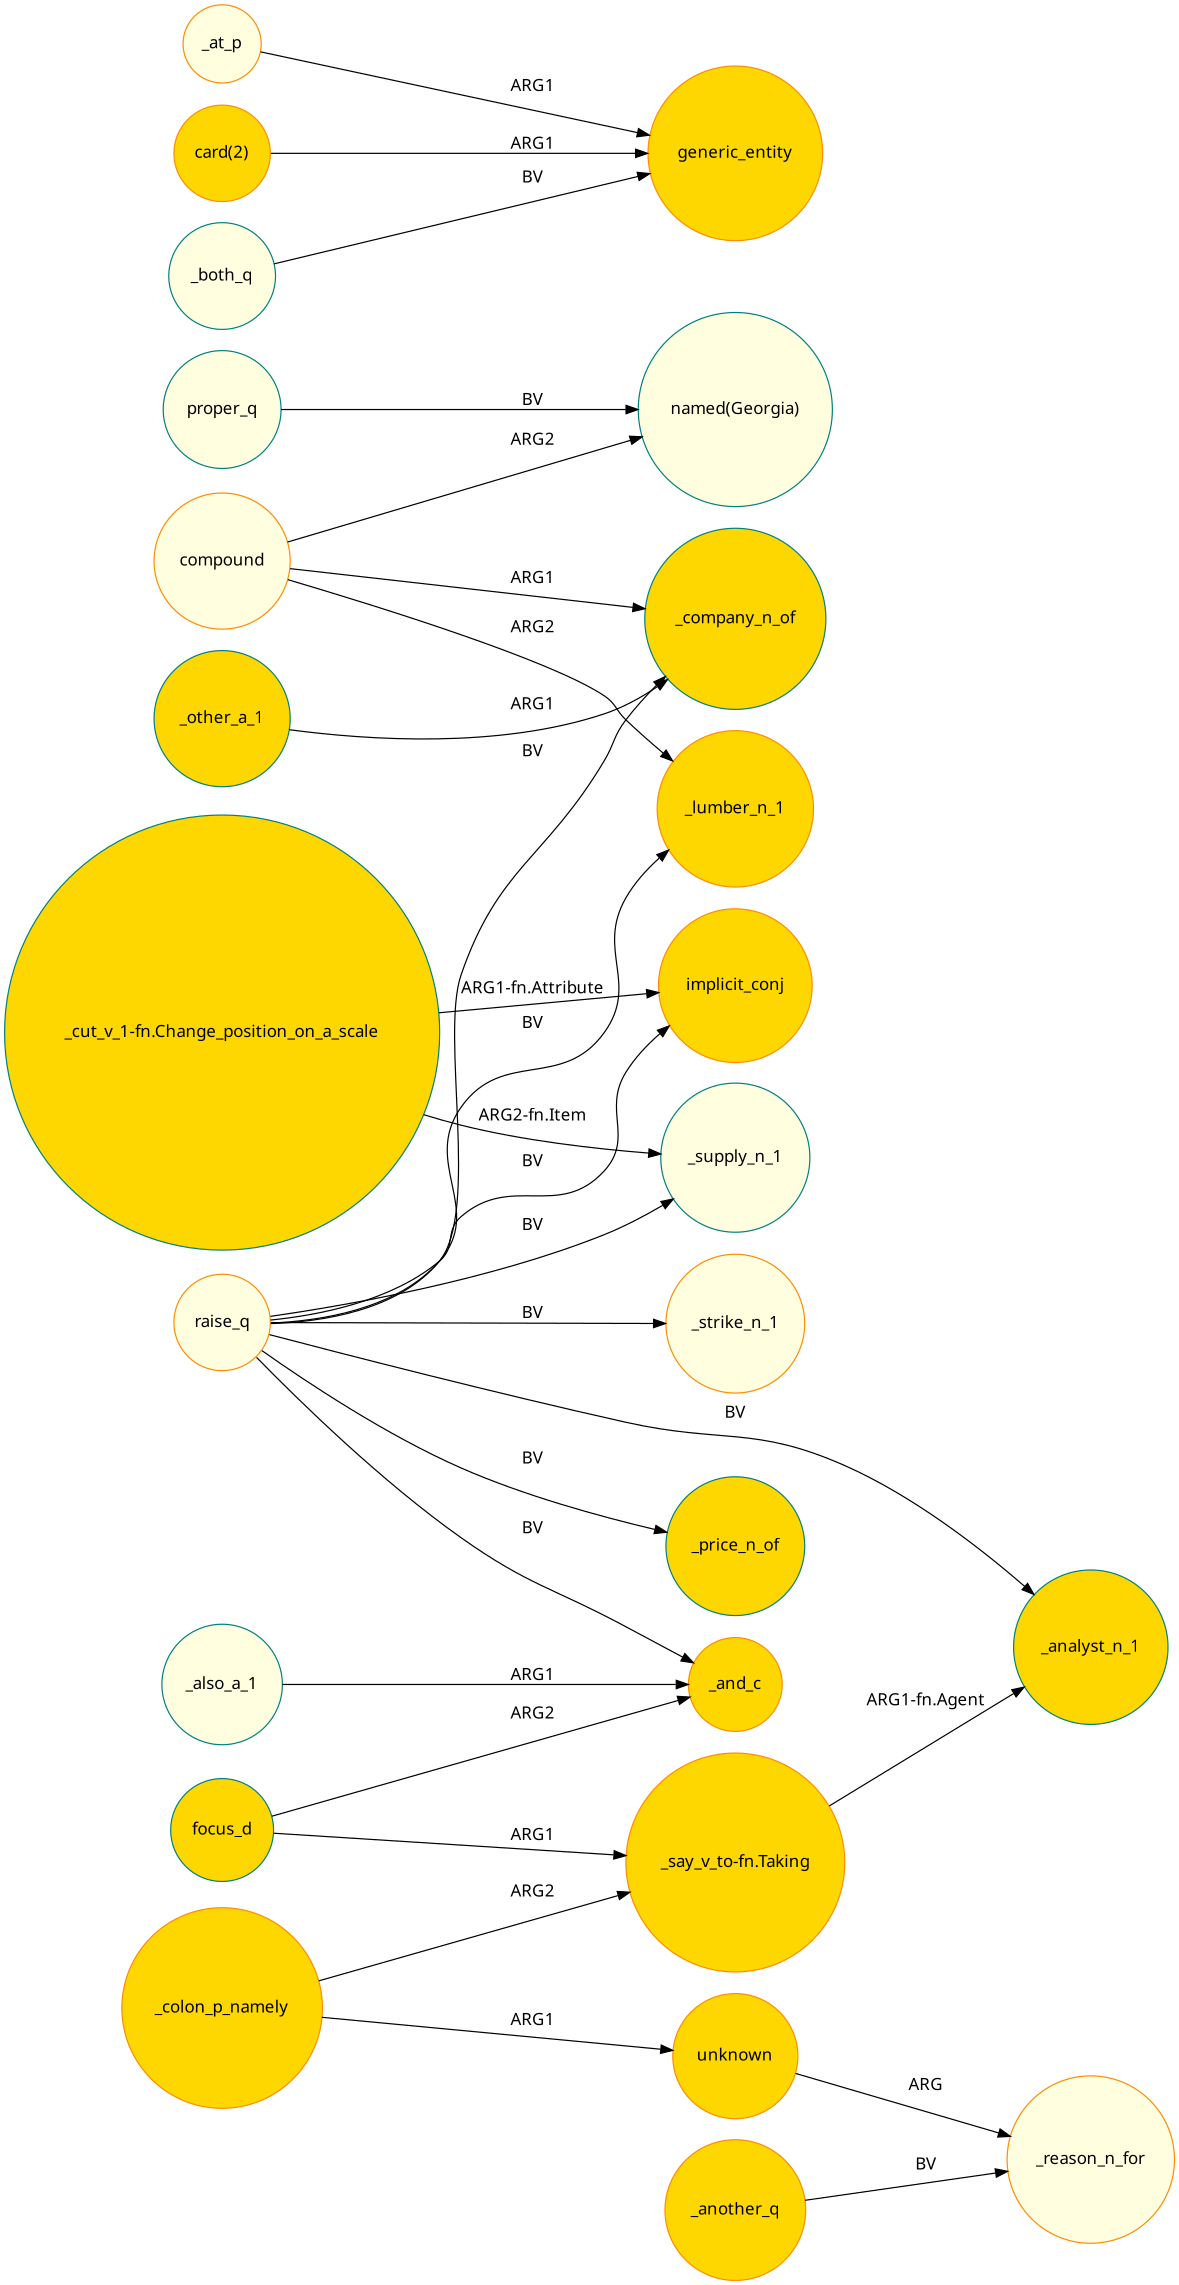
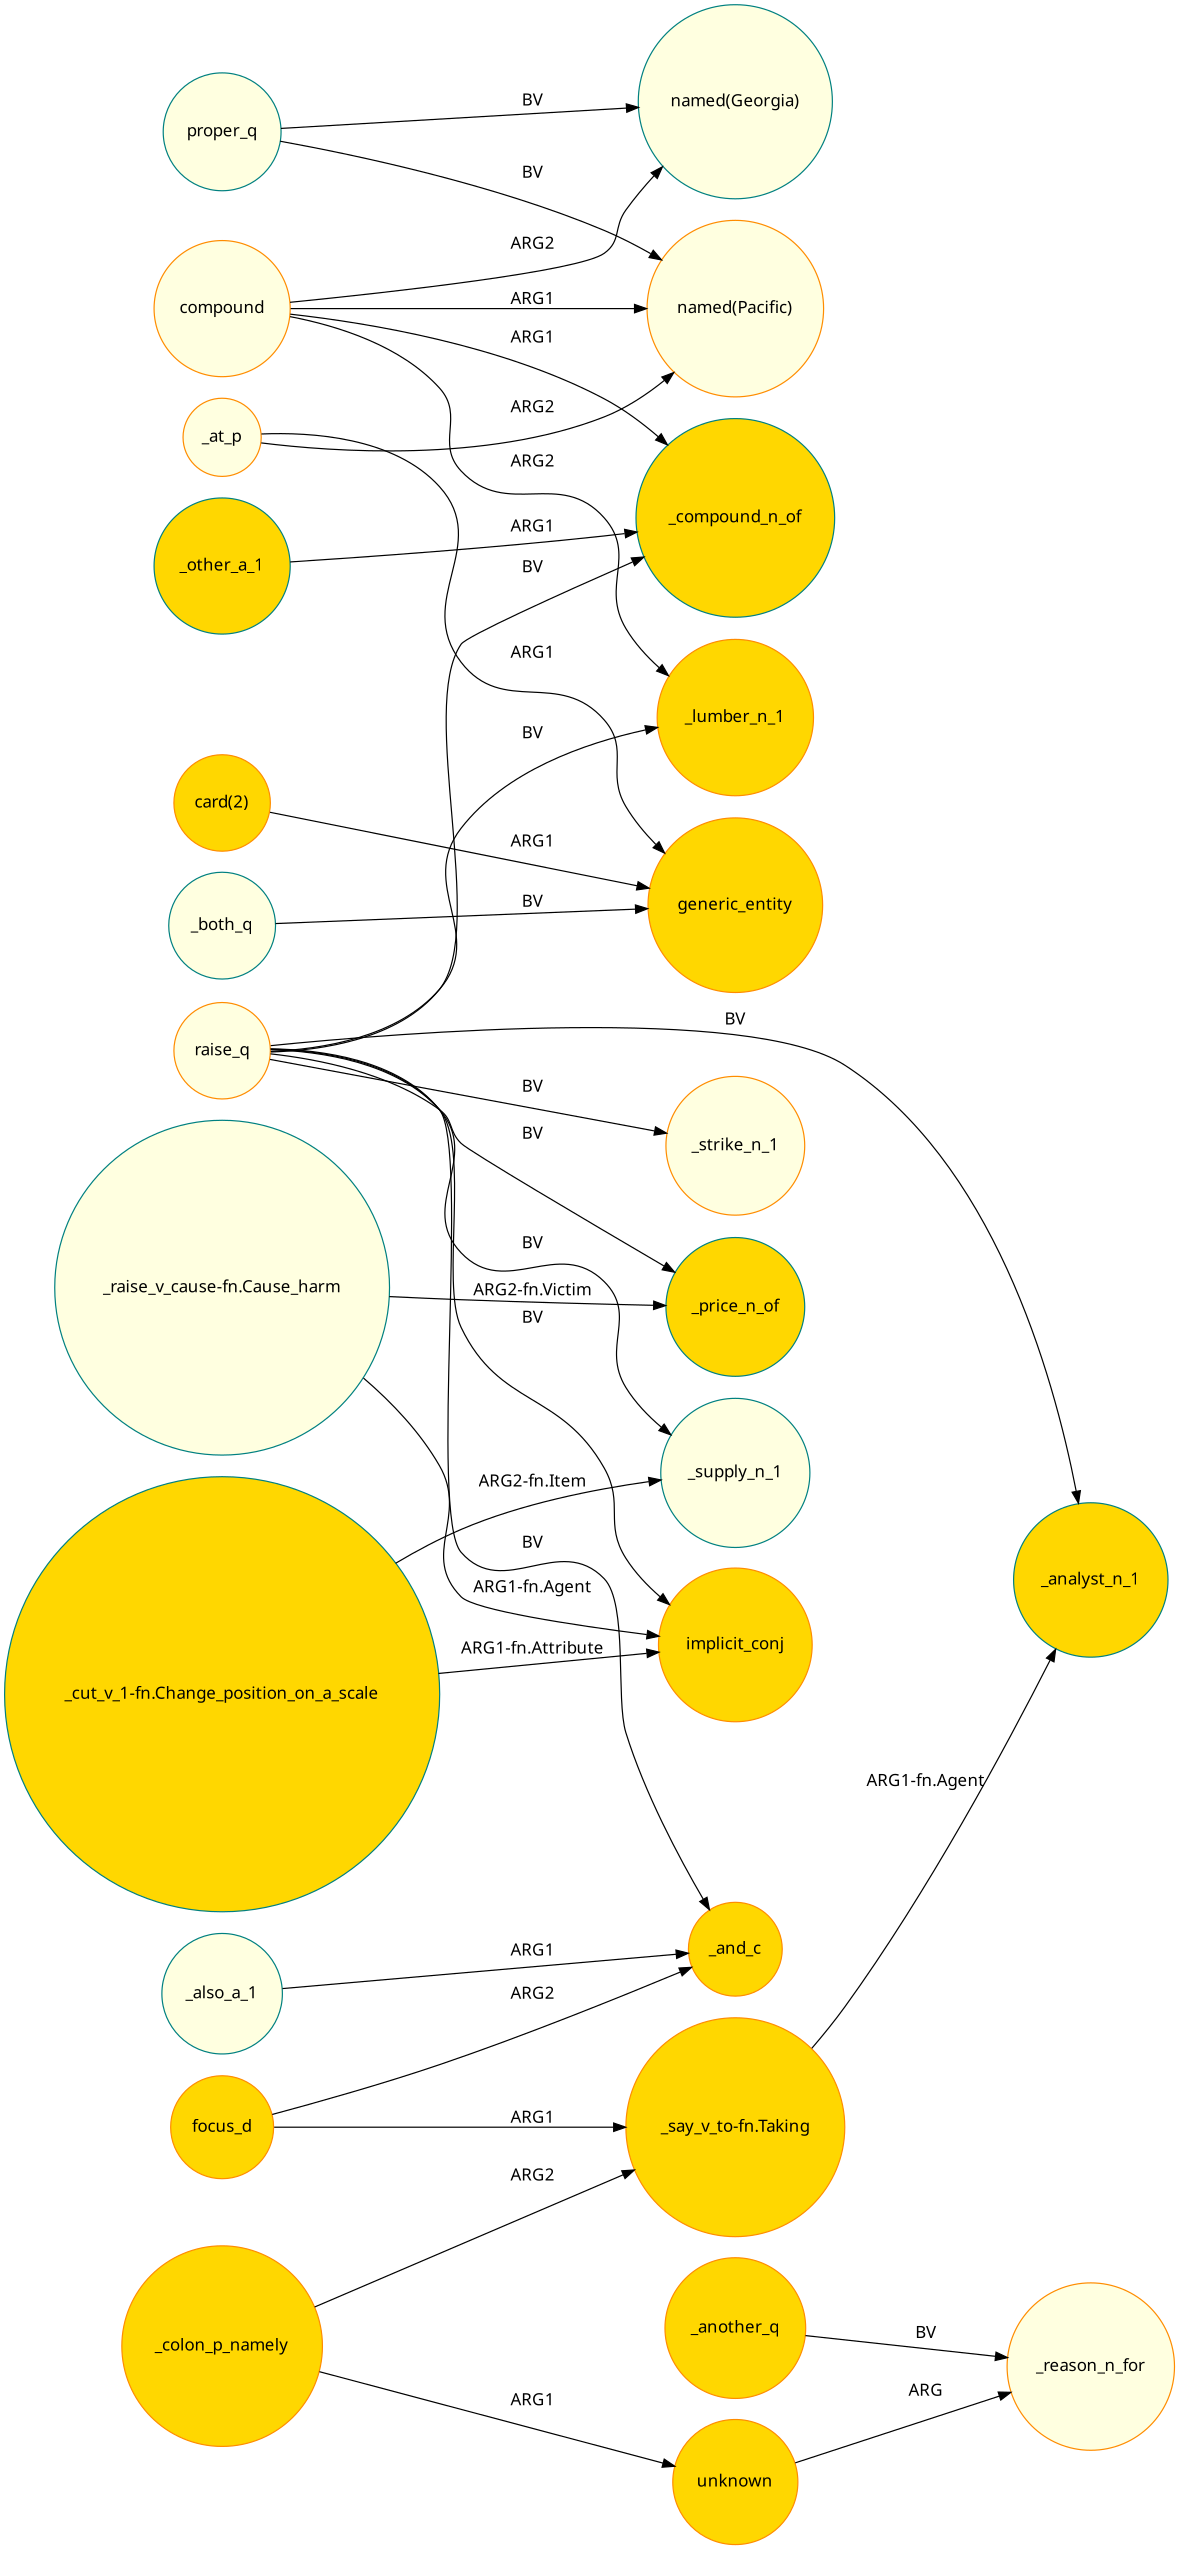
none -> (735, 309)
(735, 619) -> (735, 518)
none -> (222, 1288)
(222, 1830) -> (222, 2127)
